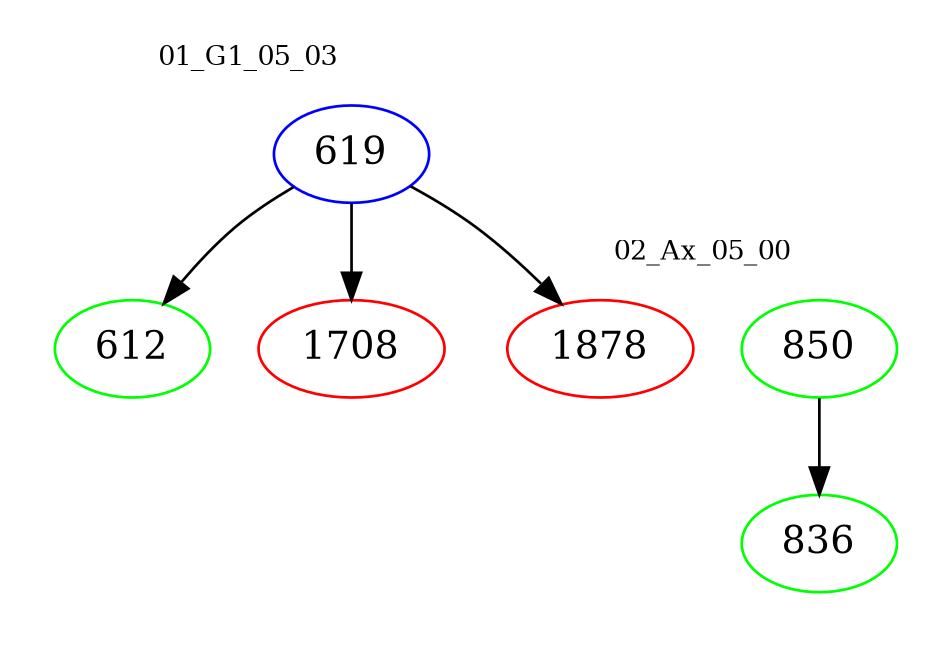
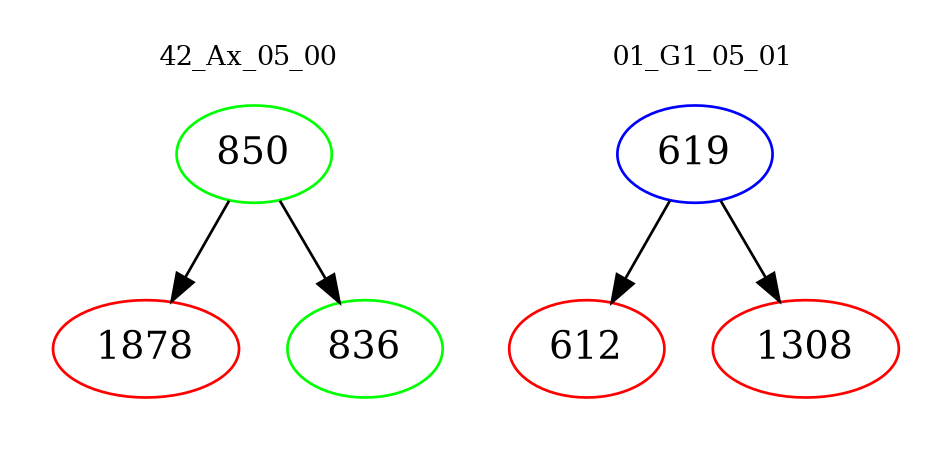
(249, 58) -> (703, 58)
(505, 250) -> (207, 239)
(703, 253) -> (249, 58)
(133, 349) -> (587, 349)
(352, 349) -> (806, 349)
